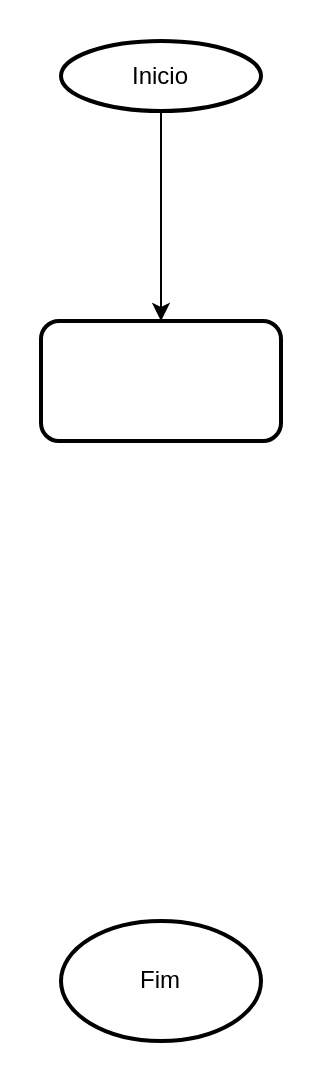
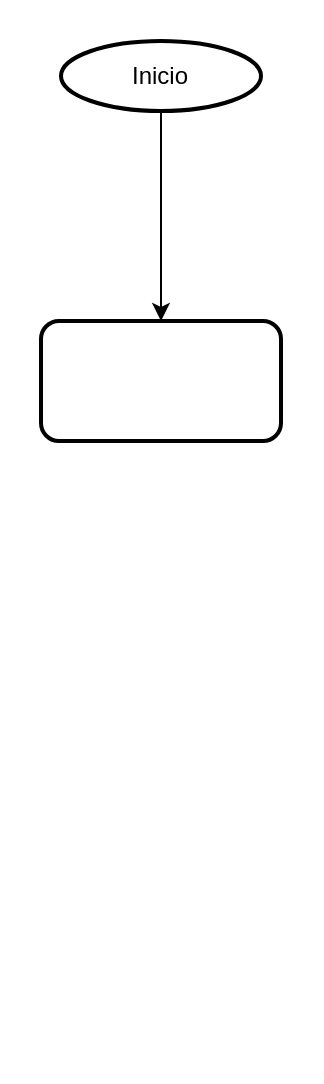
(161, 981) -> none
